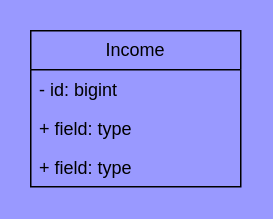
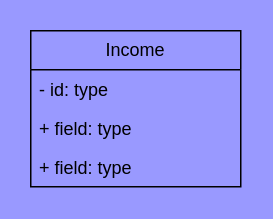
(86, 91) -> (81, 91)
